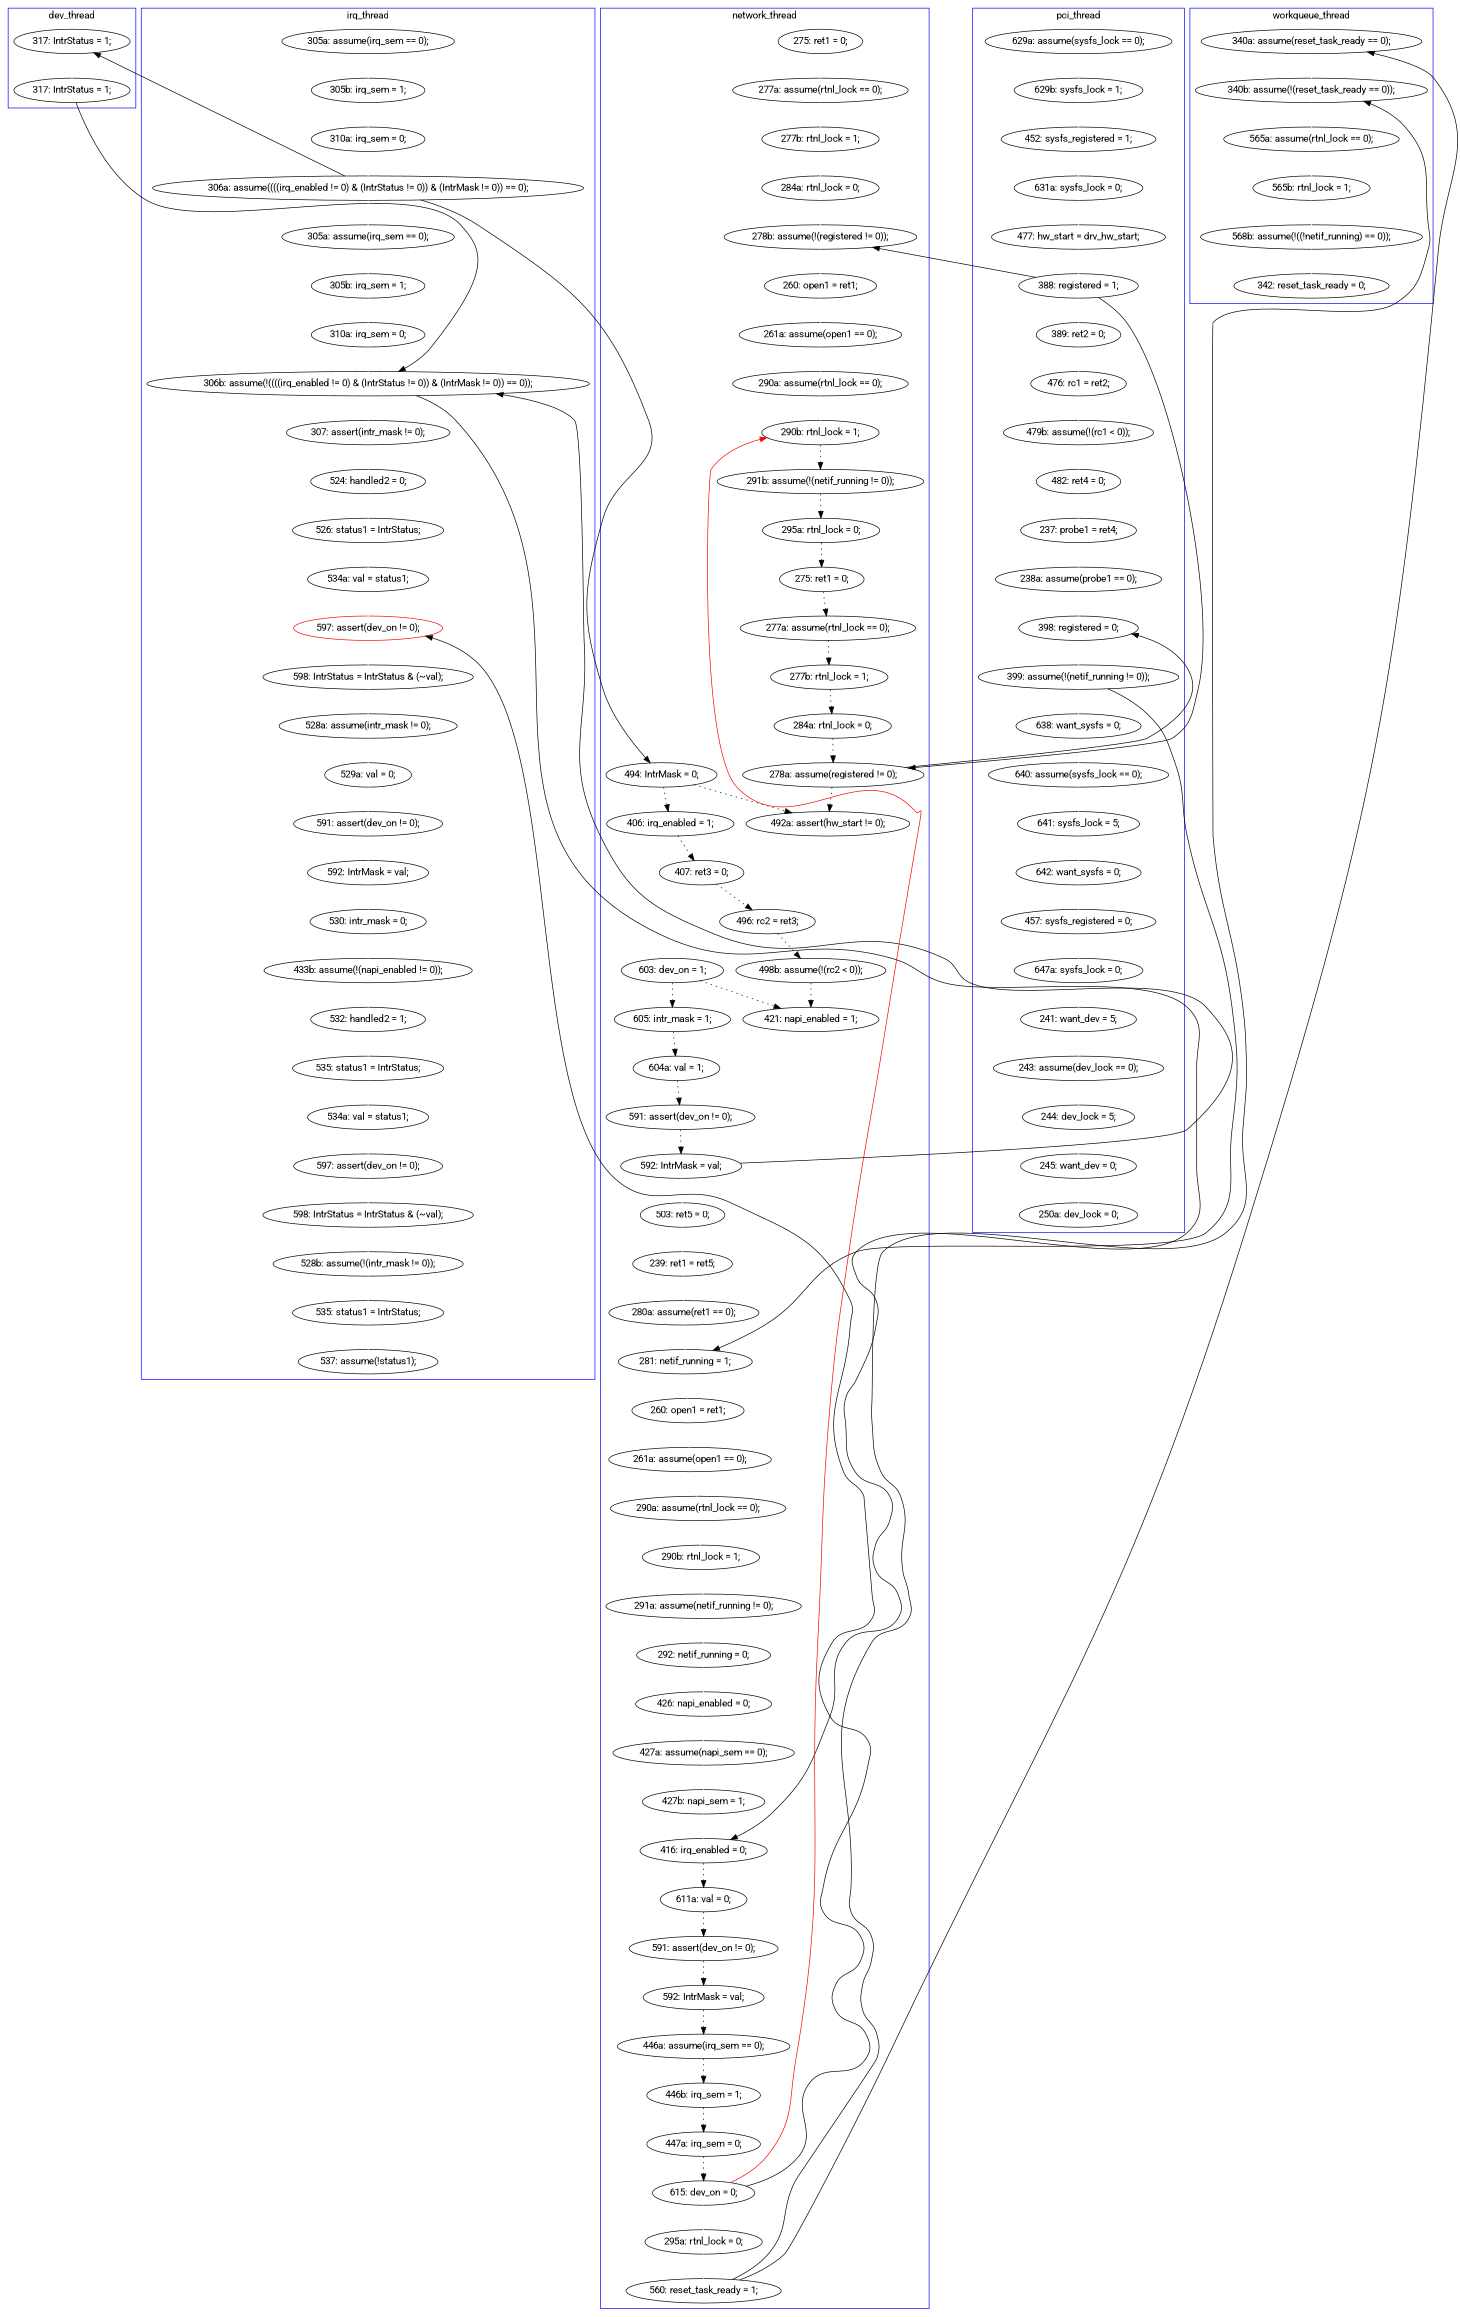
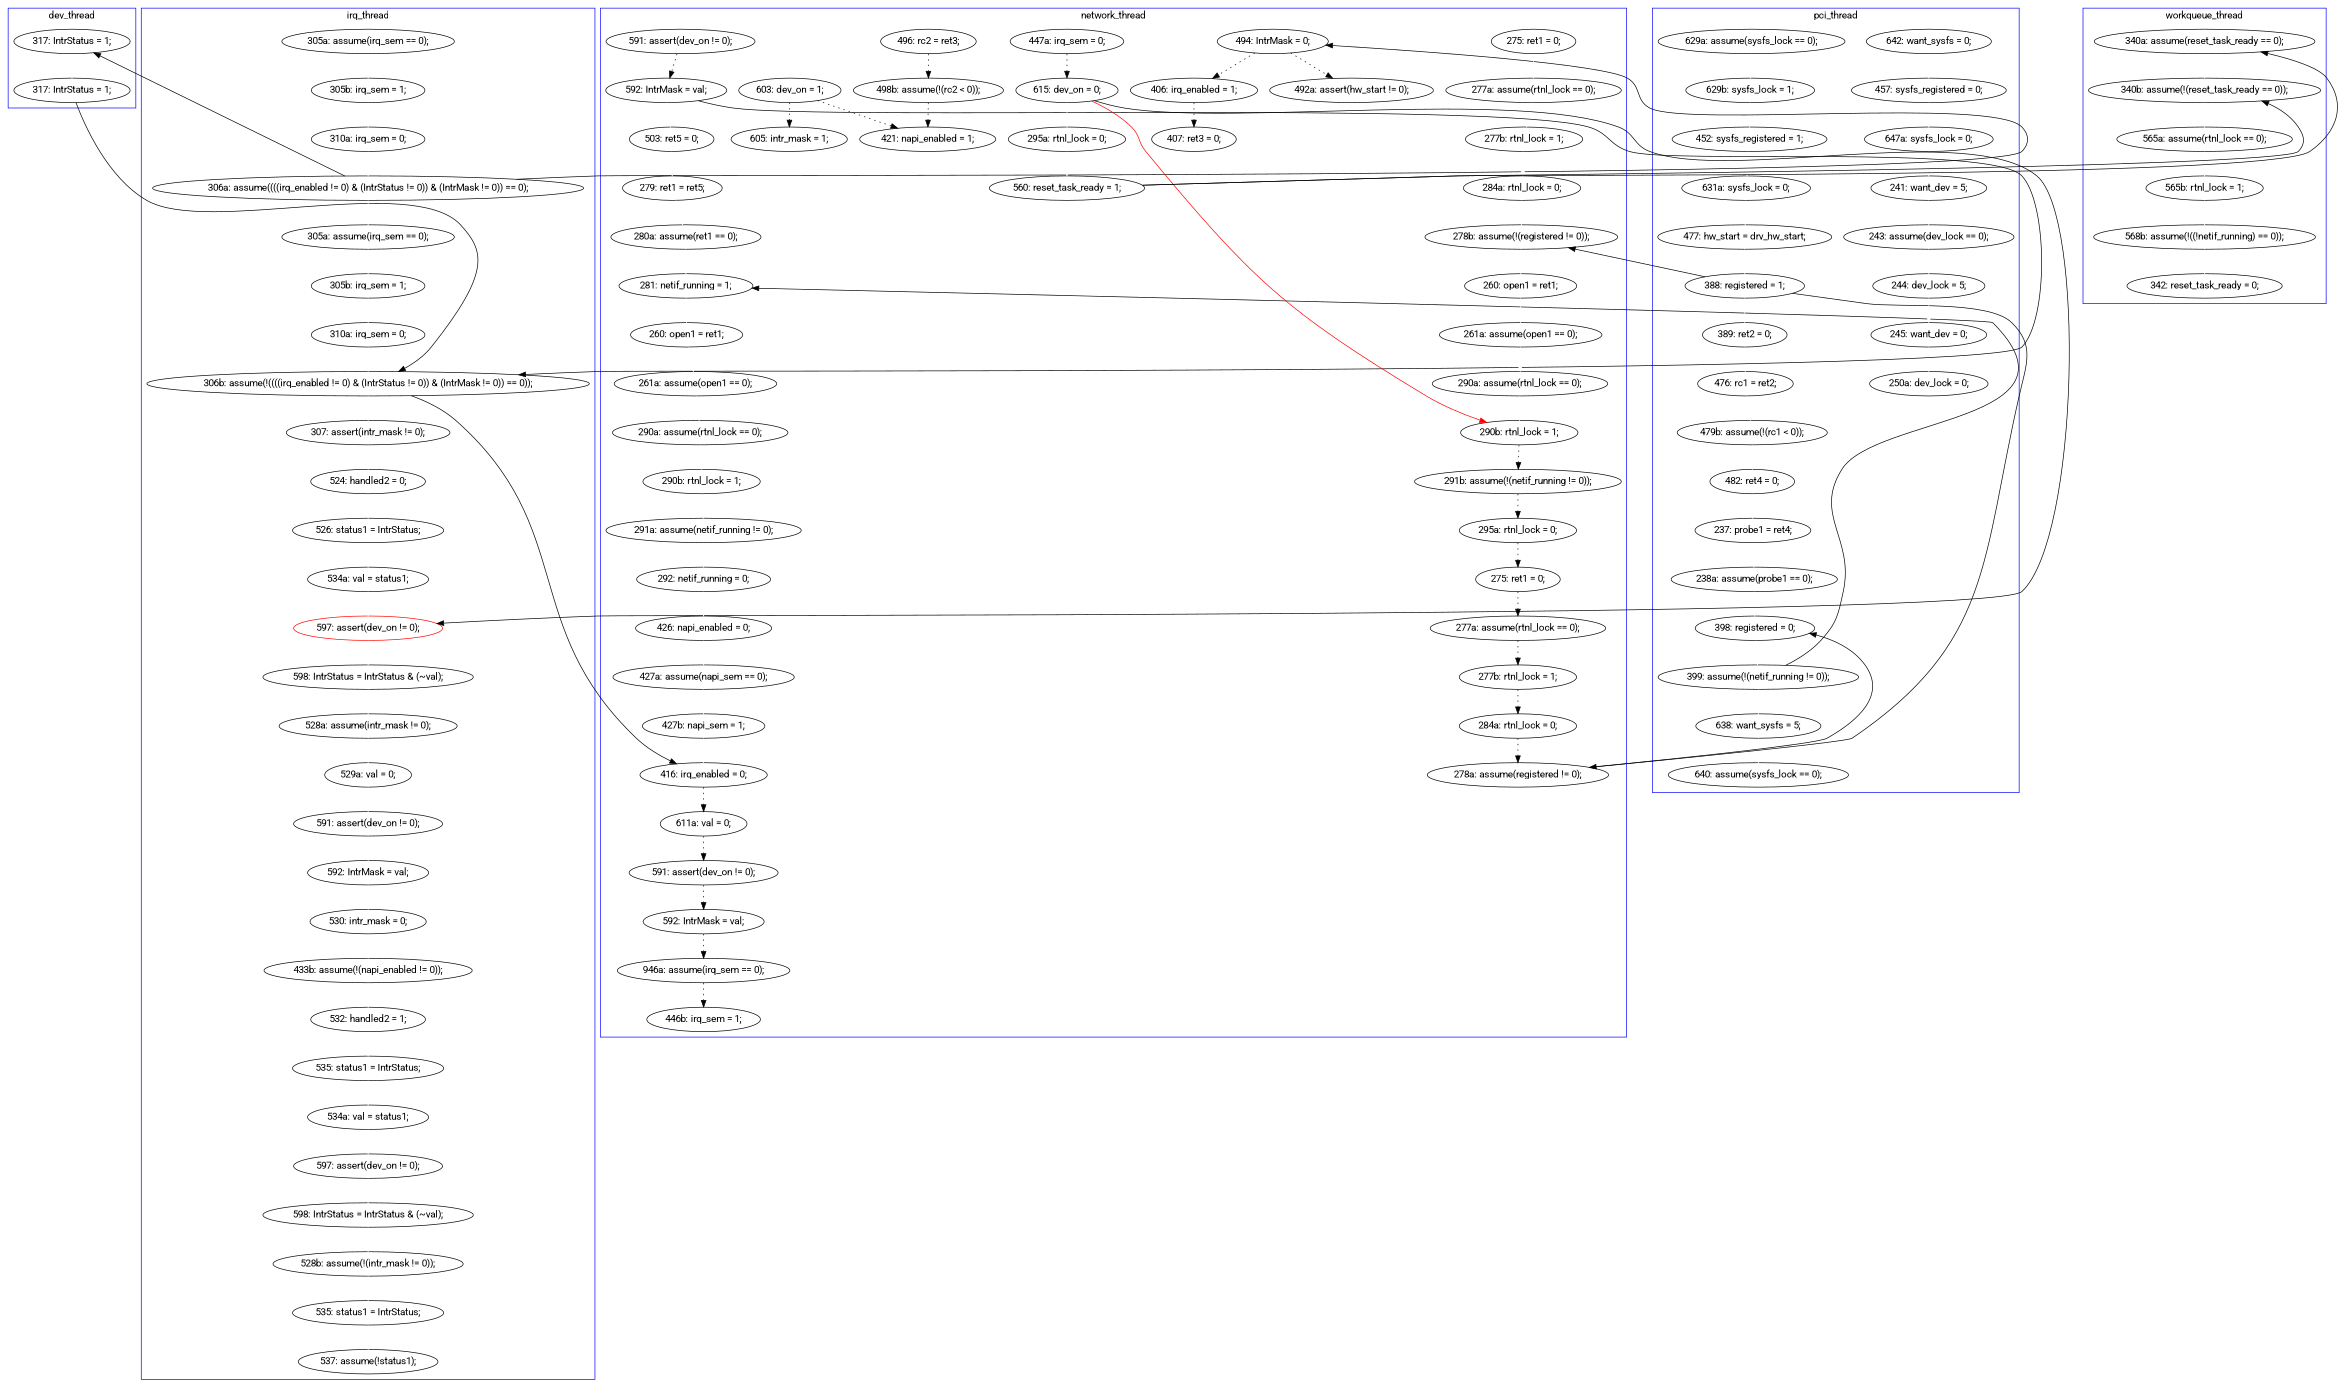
(1079, 726) -> (1758, 726)
(831, 793) -> none
(1079, 824) -> none
(732, 895) -> none
(676, 1068) -> none
(683, 1264) -> (672, 188)
(704, 2046) -> (704, 971)
(704, 2116) -> none
